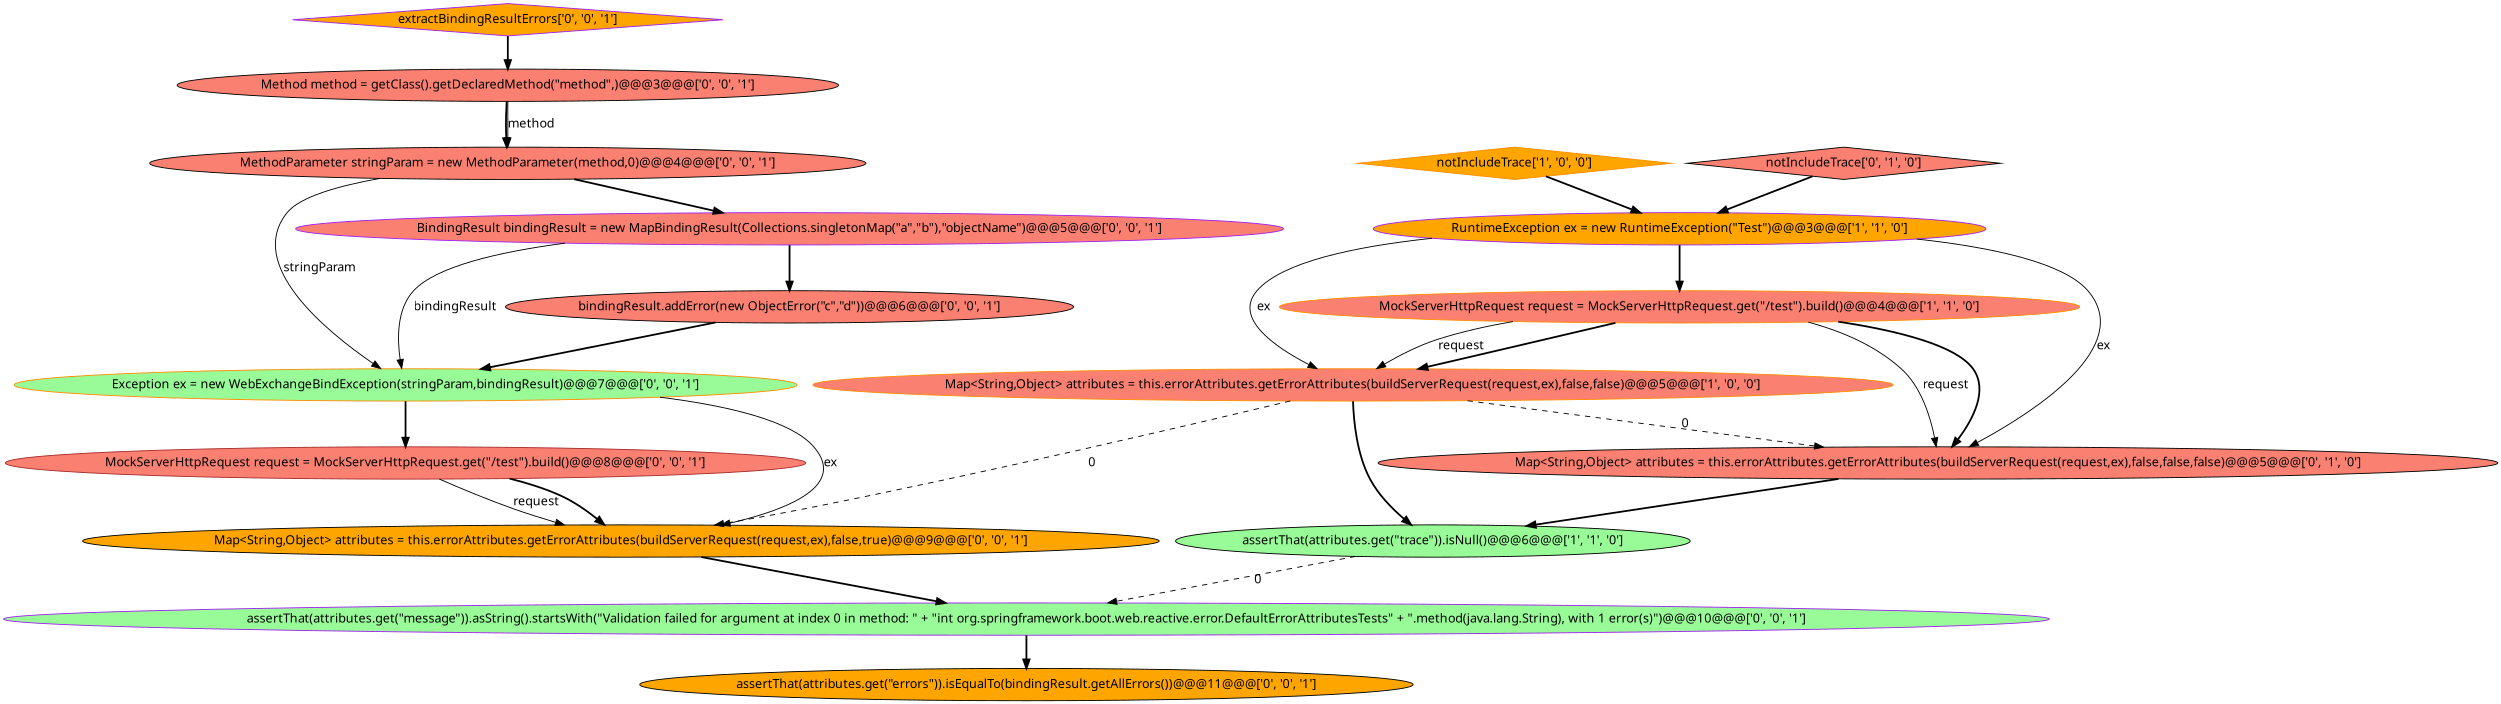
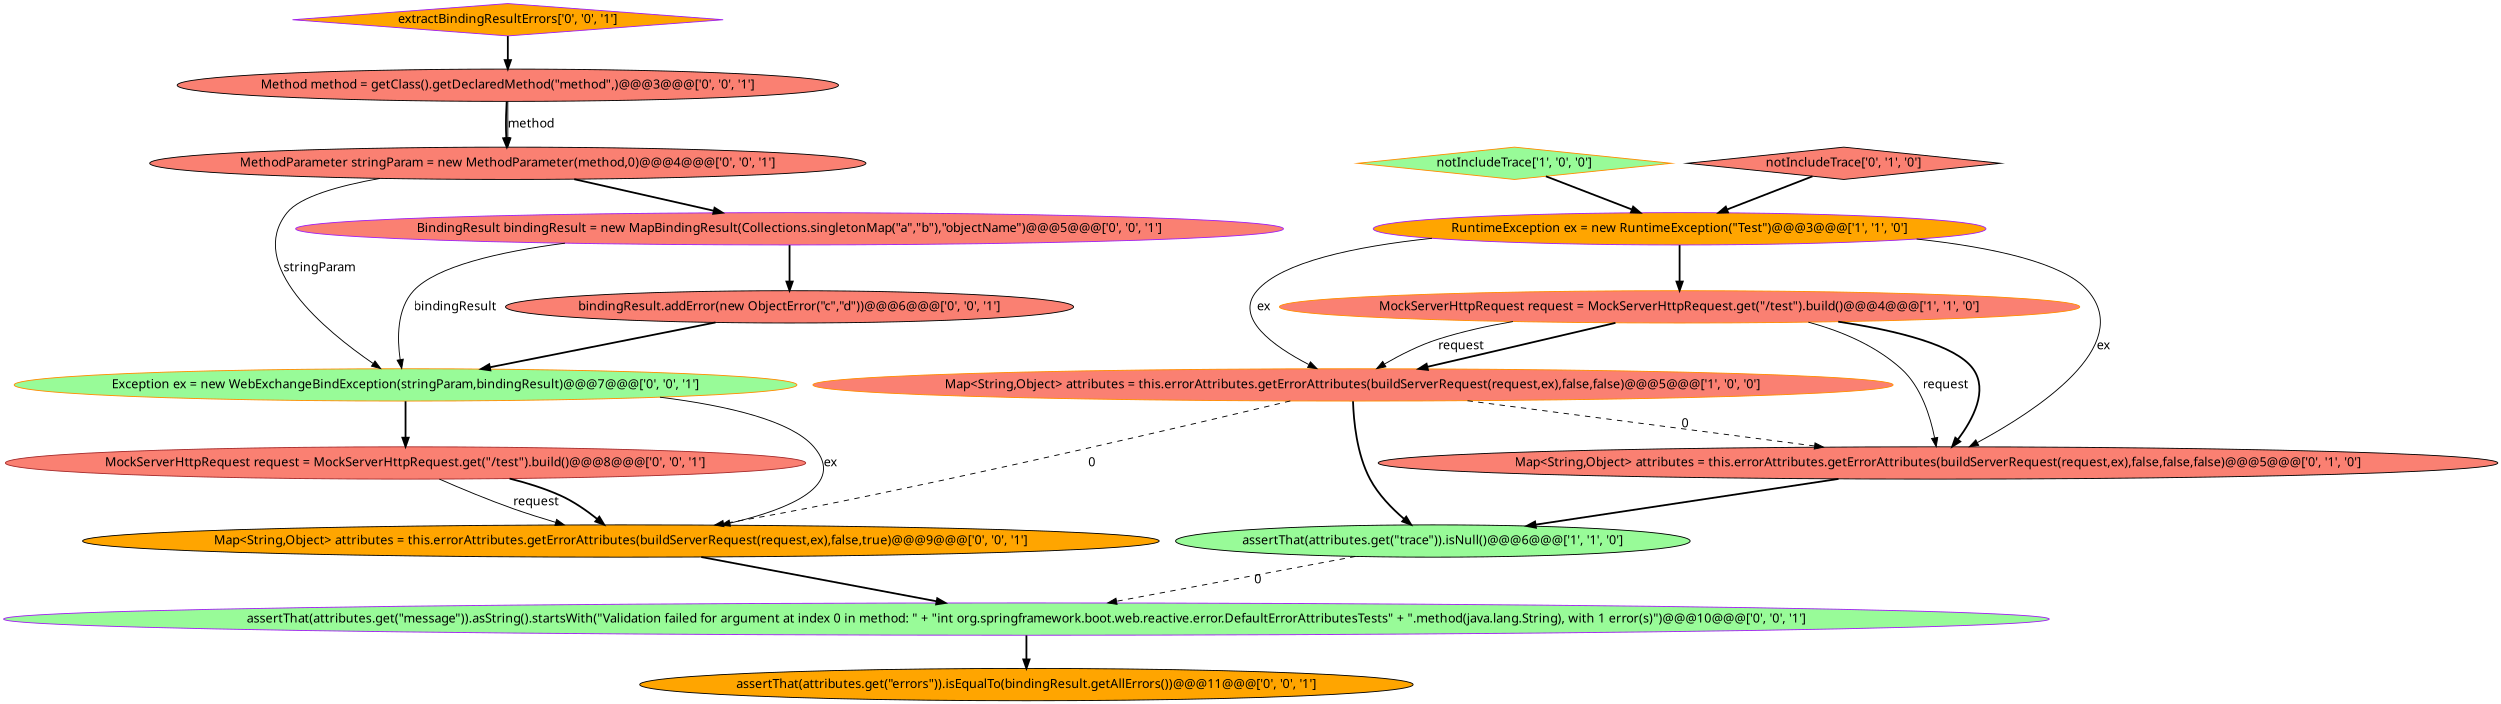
(1515, 163) -> (1515, 163)
